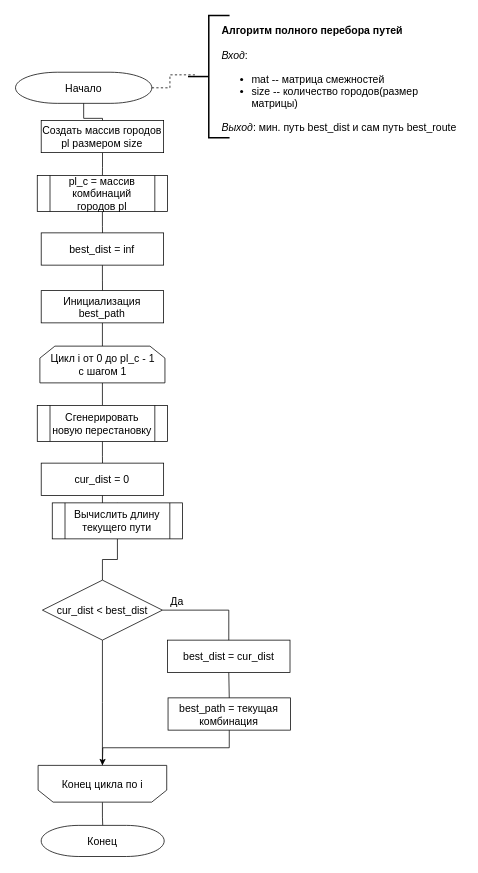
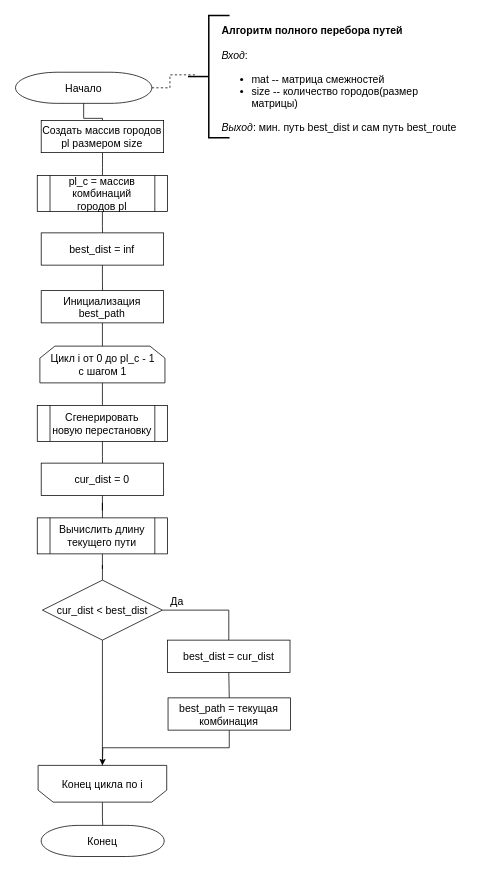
(117, 521) -> (102, 536)
